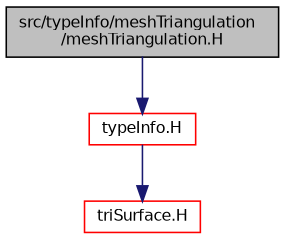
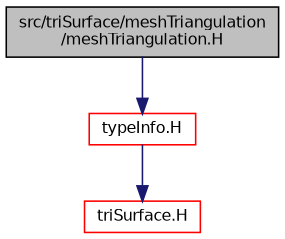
(142, 32) -> (142, 32)
